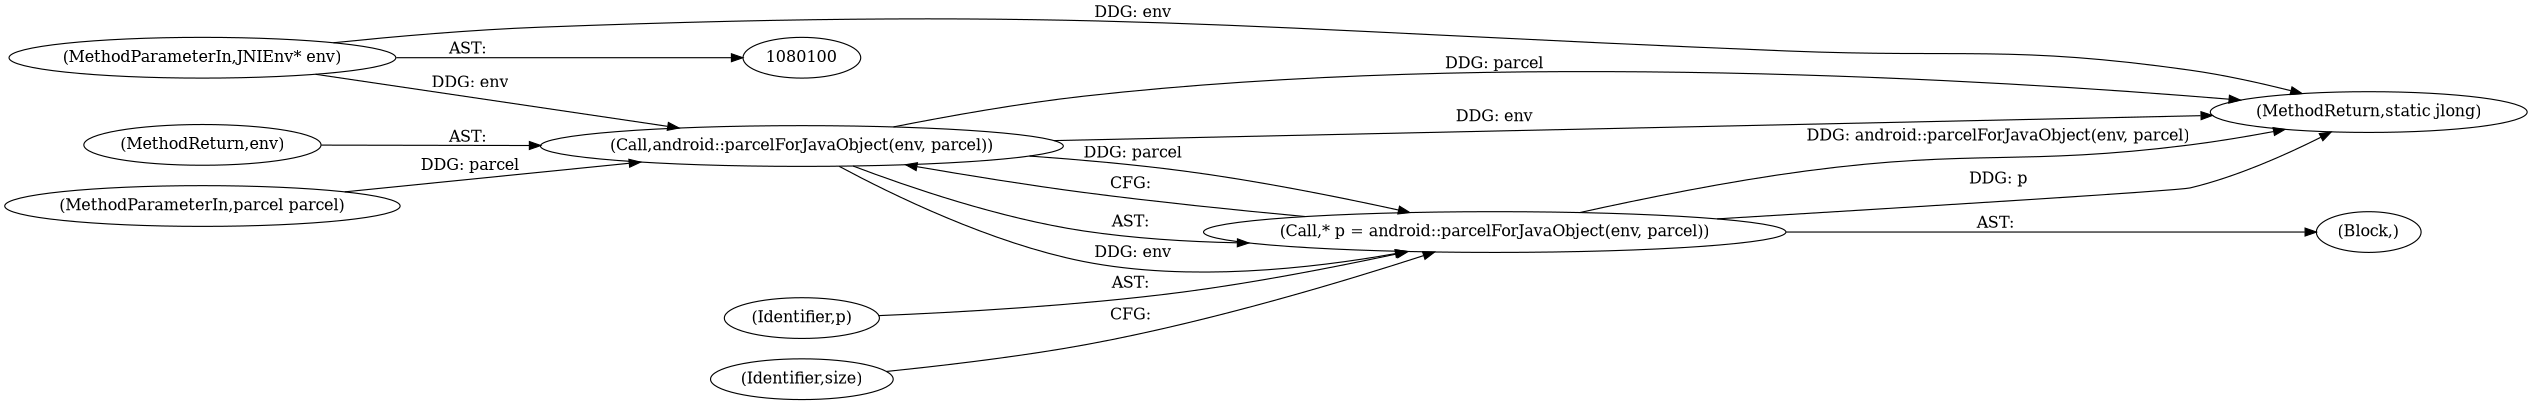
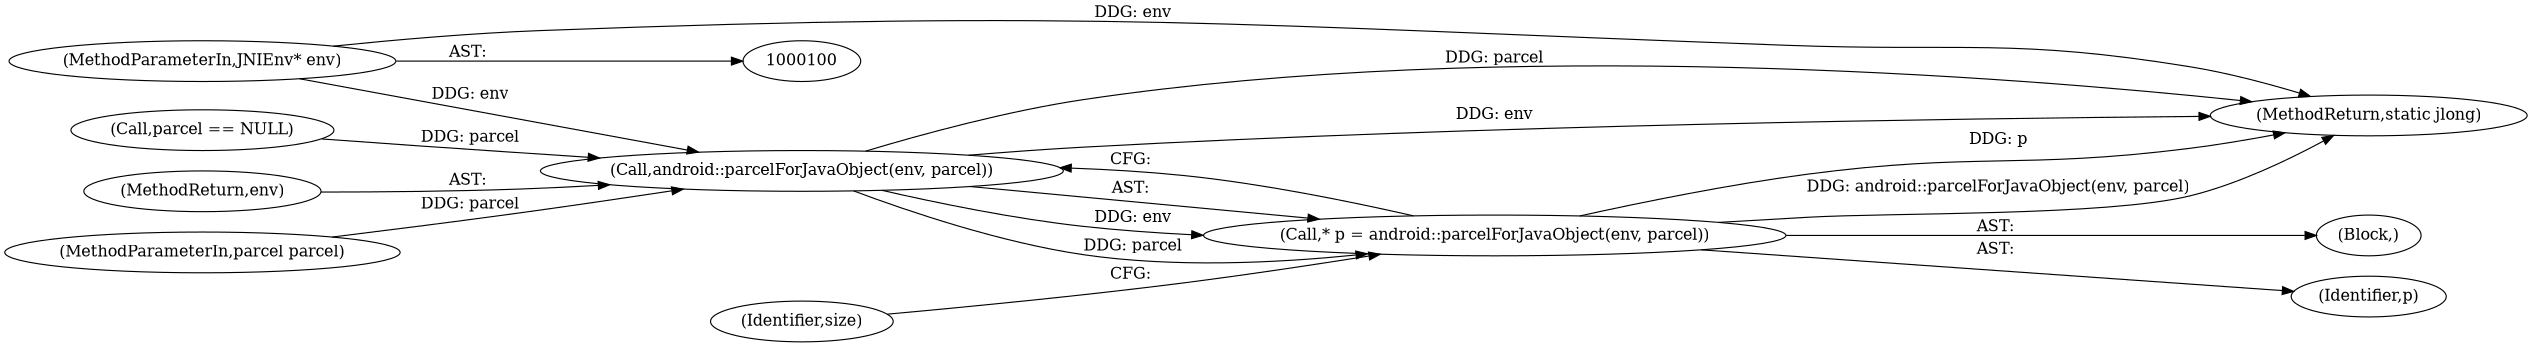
(802, 58) -> (802, 61)
none -> (202, 130)
(1139, 297) -> (1992, 270)
